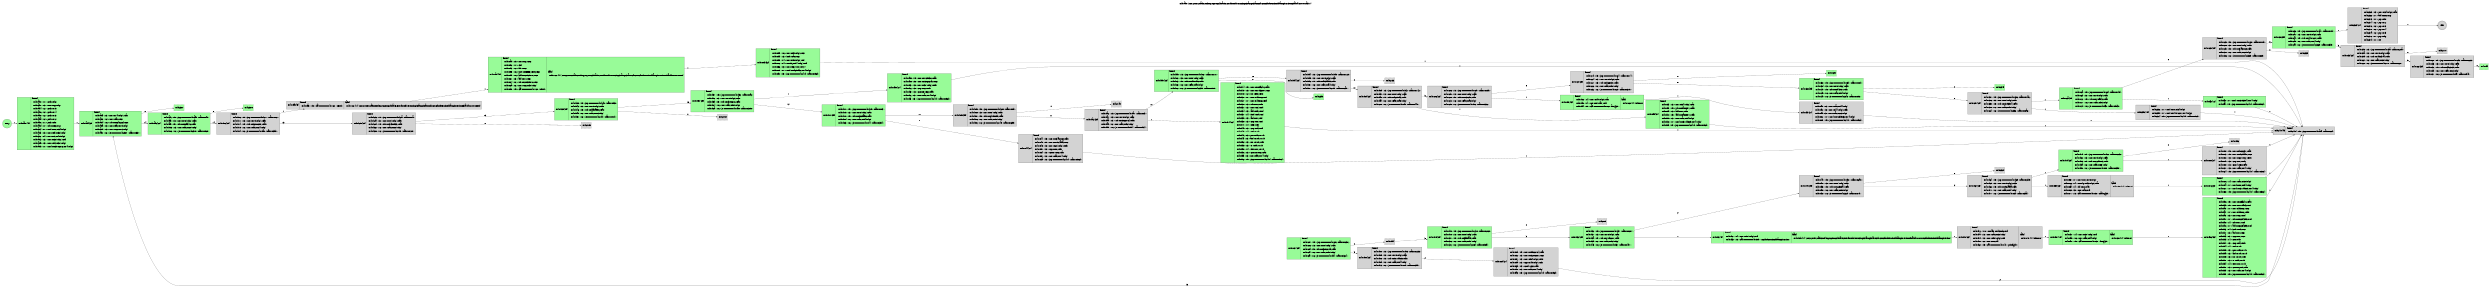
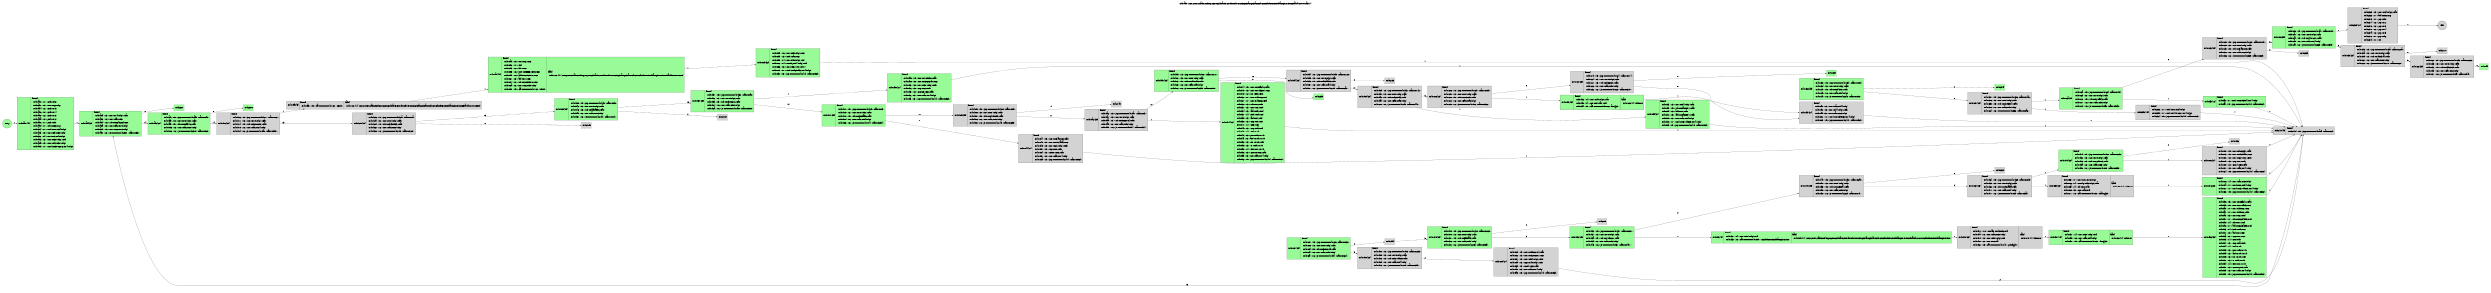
(1716, 86) -> (1714, 103)
